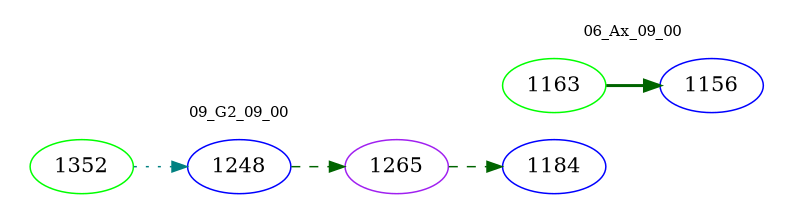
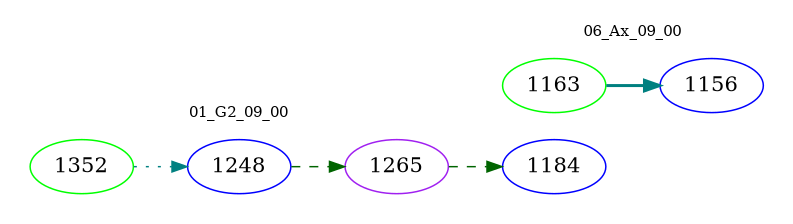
(625, 86) -> (625, 86)
(239, 113) -> (239, 113)
